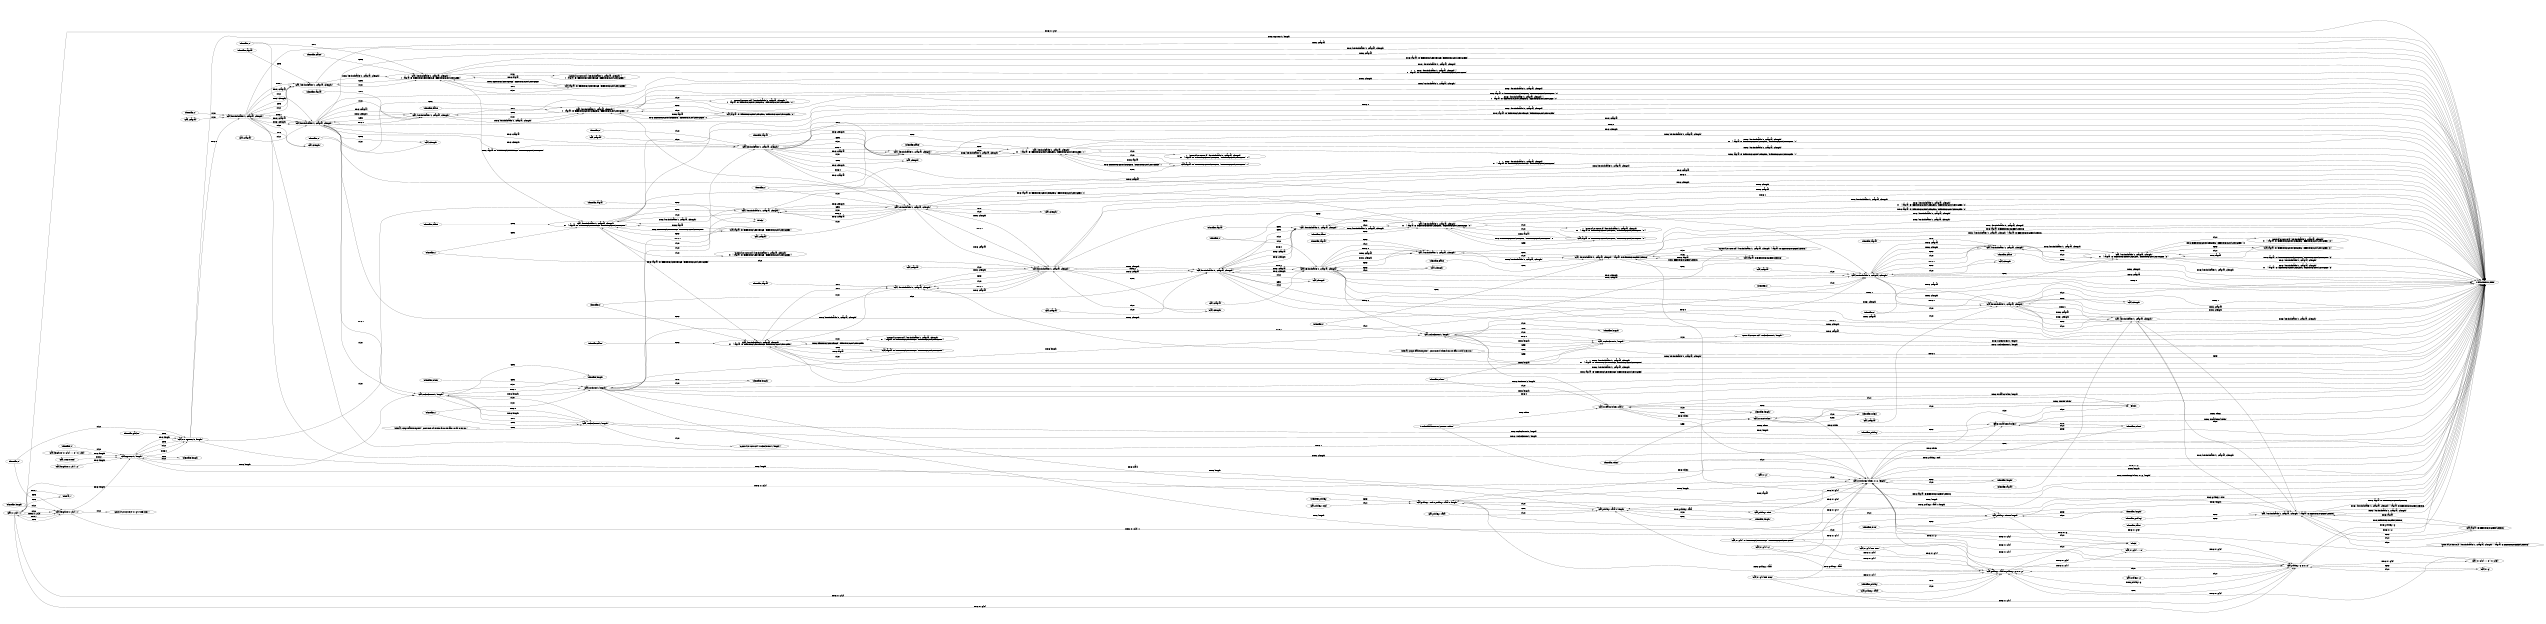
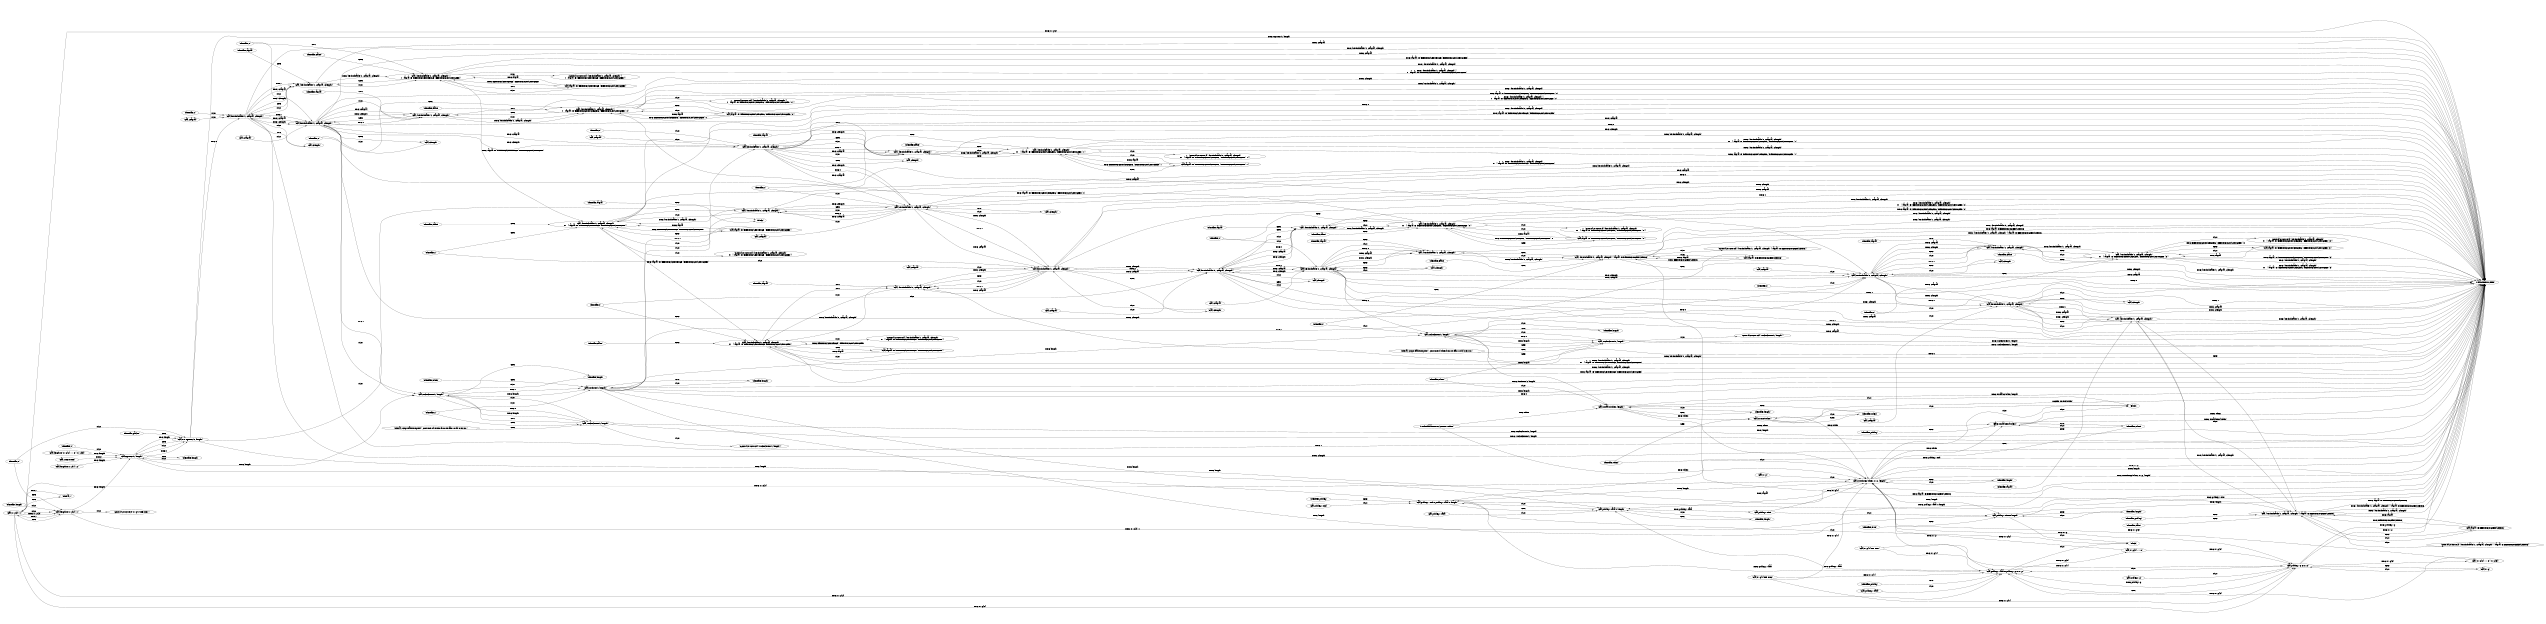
(2062, 401) -> (2062, 401)
(1611, 407) -> (1611, 407)
(1133, 467) -> (1133, 467)
(1762, 540) -> none
(1762, 547) -> none
